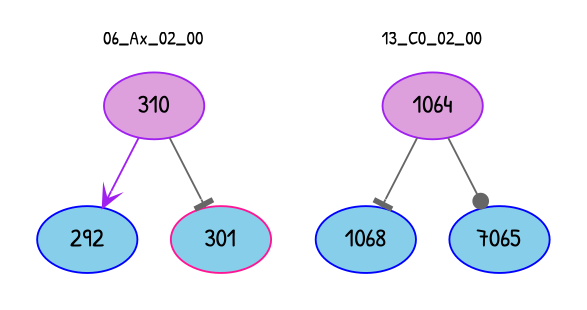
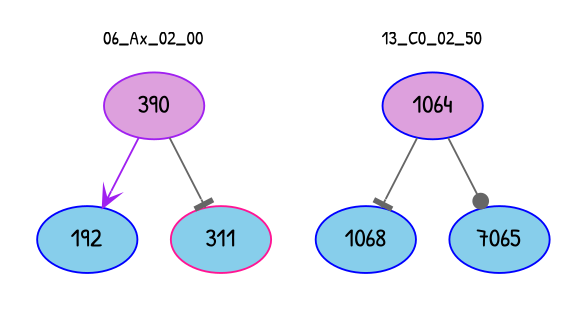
(433, 40) -> (433, 40)
(154, 106) -> (154, 106)
(433, 106) -> (433, 106)
(87, 240) -> (87, 240)
(221, 240) -> (221, 240)
